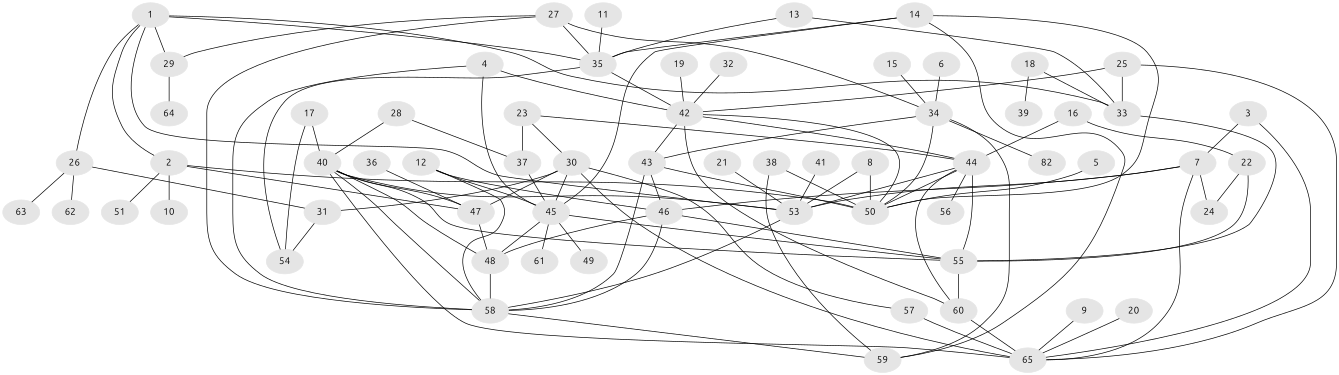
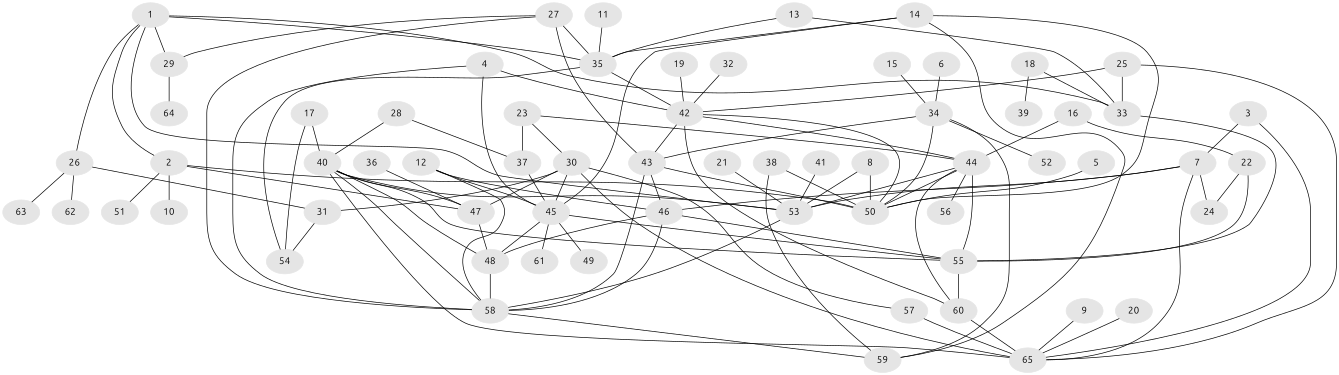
(746, 51) -> (588, 100)
(1047, 163) -> (1047, 163)
